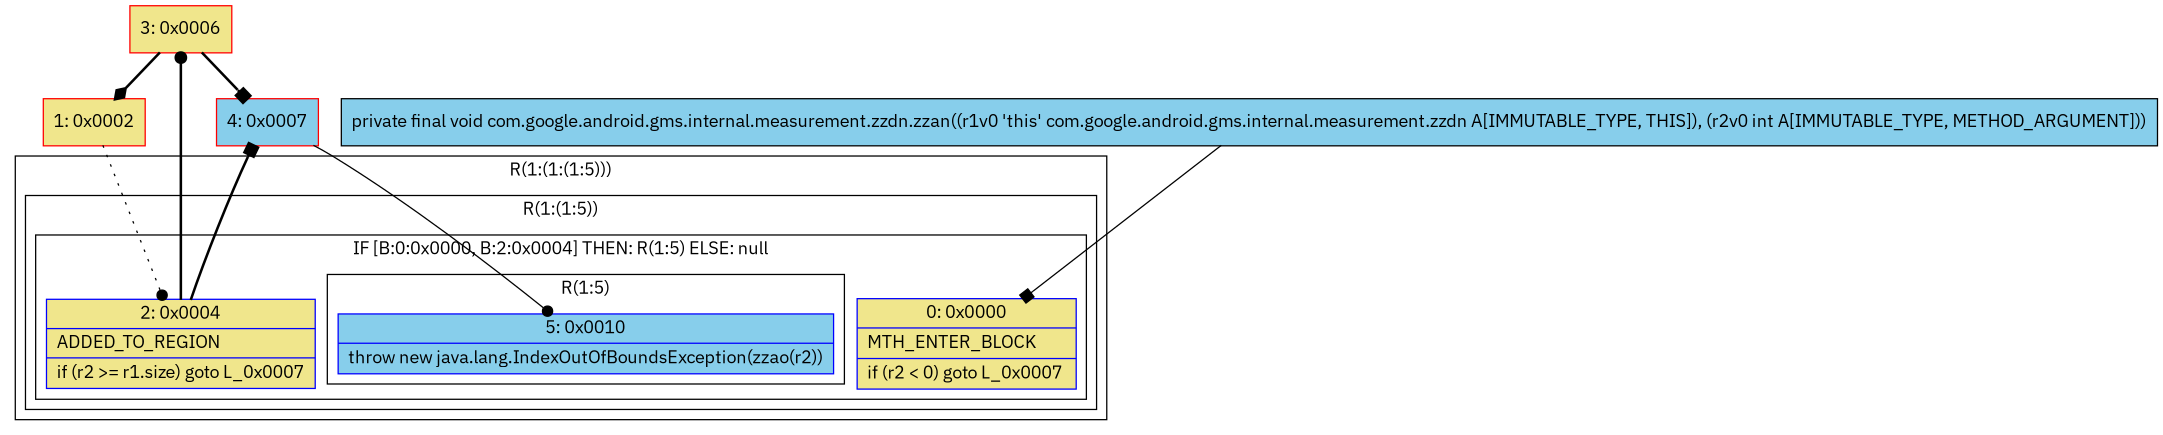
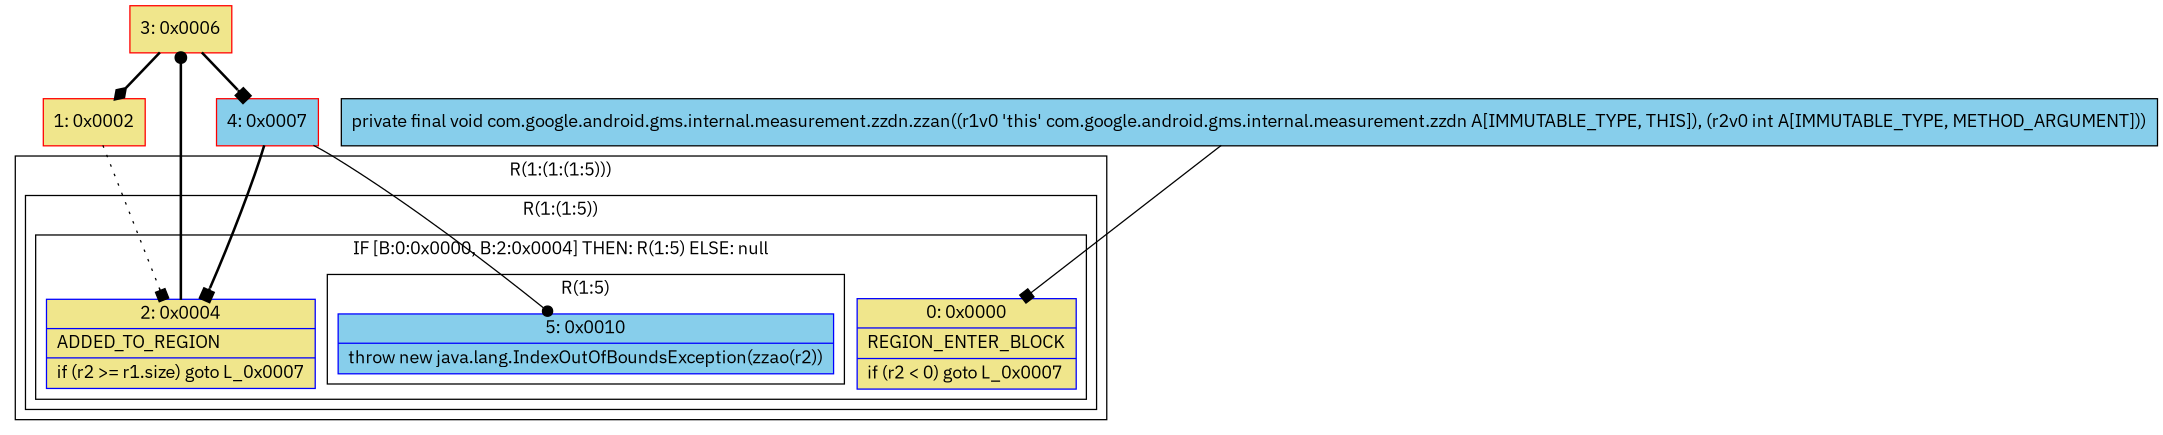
(132, 218) -> (132, 218)
(219, 224) -> (239, 217)
(952, 343) -> (967, 343)
